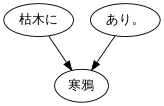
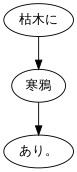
(106, 49) -> (39, 114)
